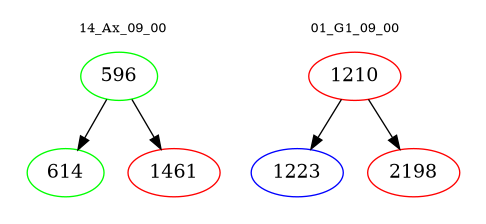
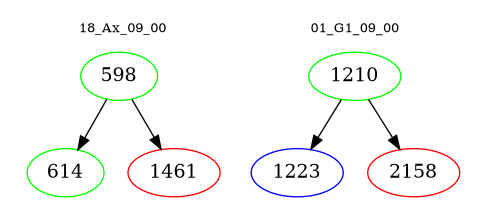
(123, 29) -> (123, 29)
(119, 76) -> (119, 76)
(355, 76) -> (355, 76)
(414, 173) -> (414, 173)
